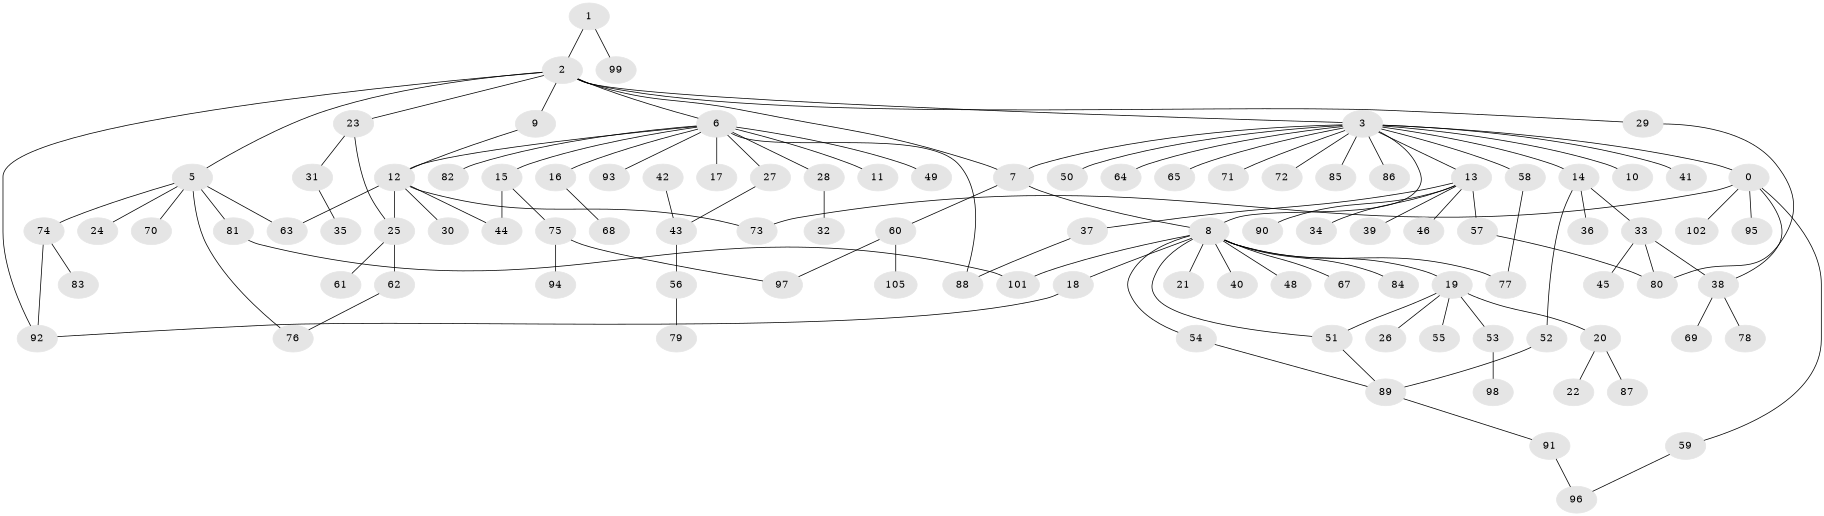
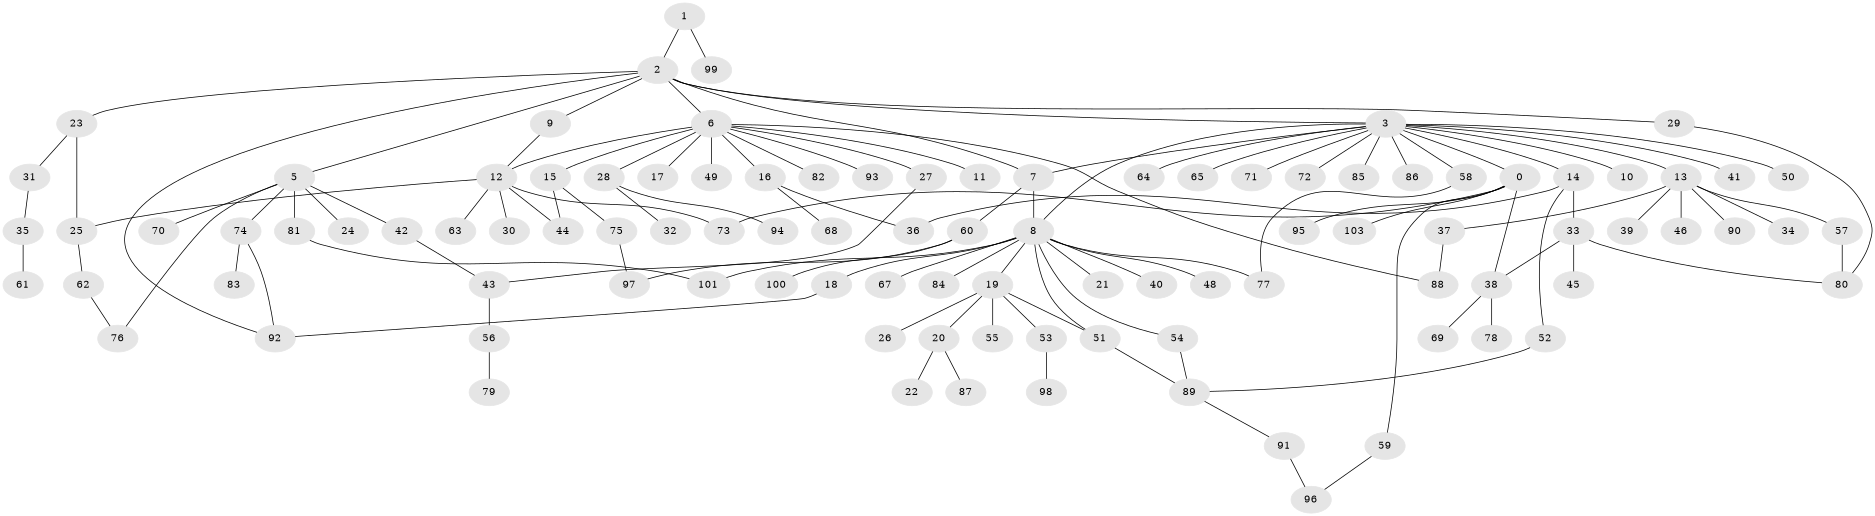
(240, 204) -> (348, 204)
none -> (838, 207)
(1697, 231) -> (1354, 231)
(368, 258) -> (23, 258)
(556, 258) -> (691, 204)
(896, 285) -> (776, 285)
